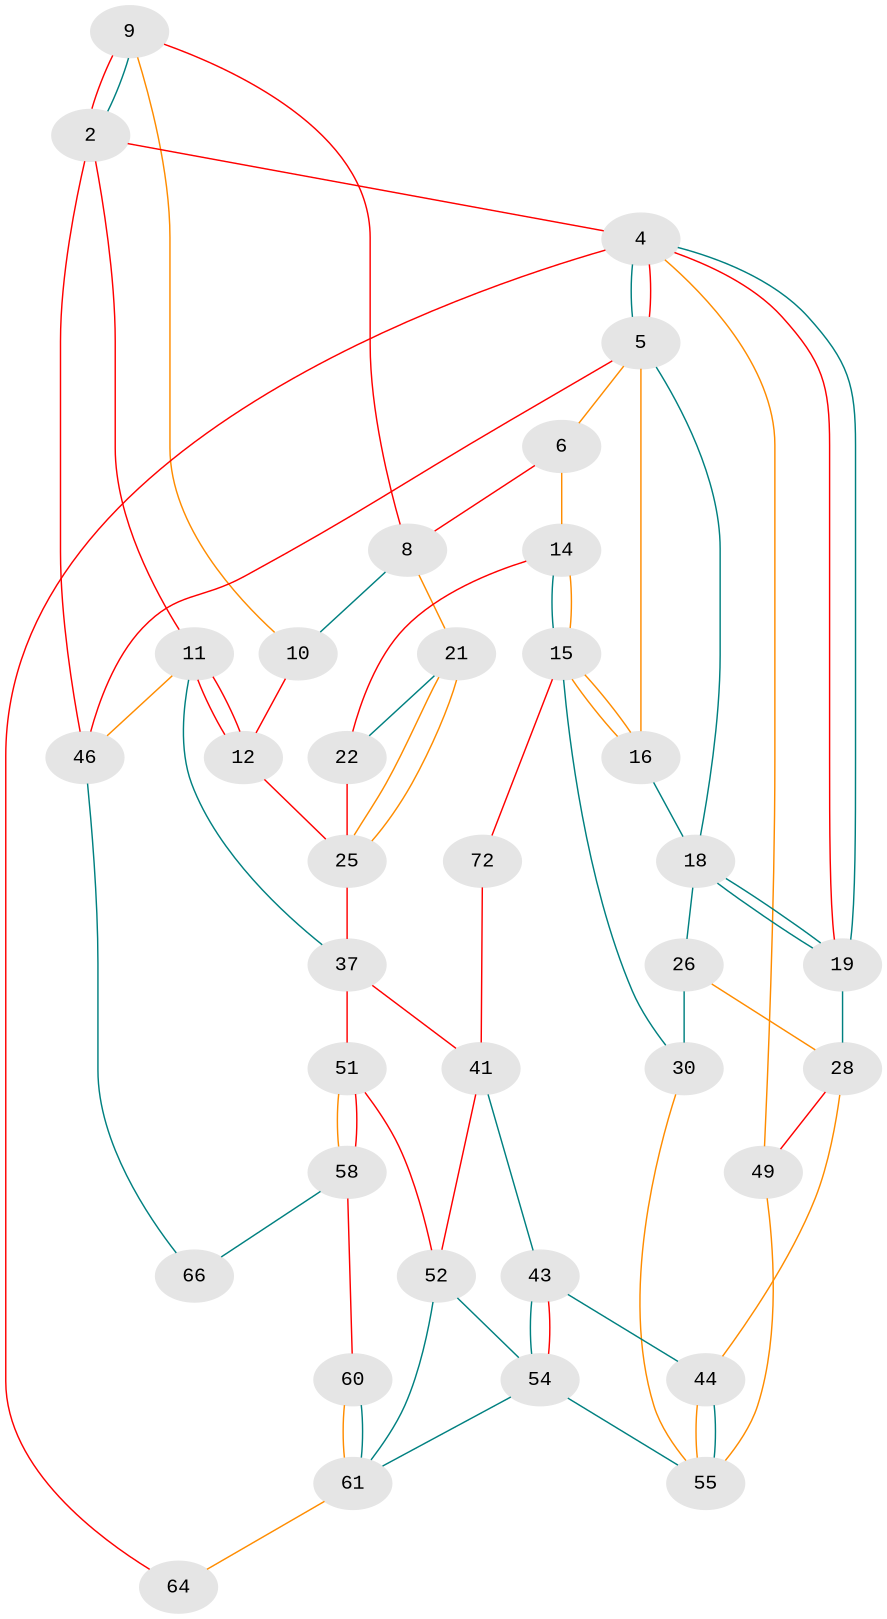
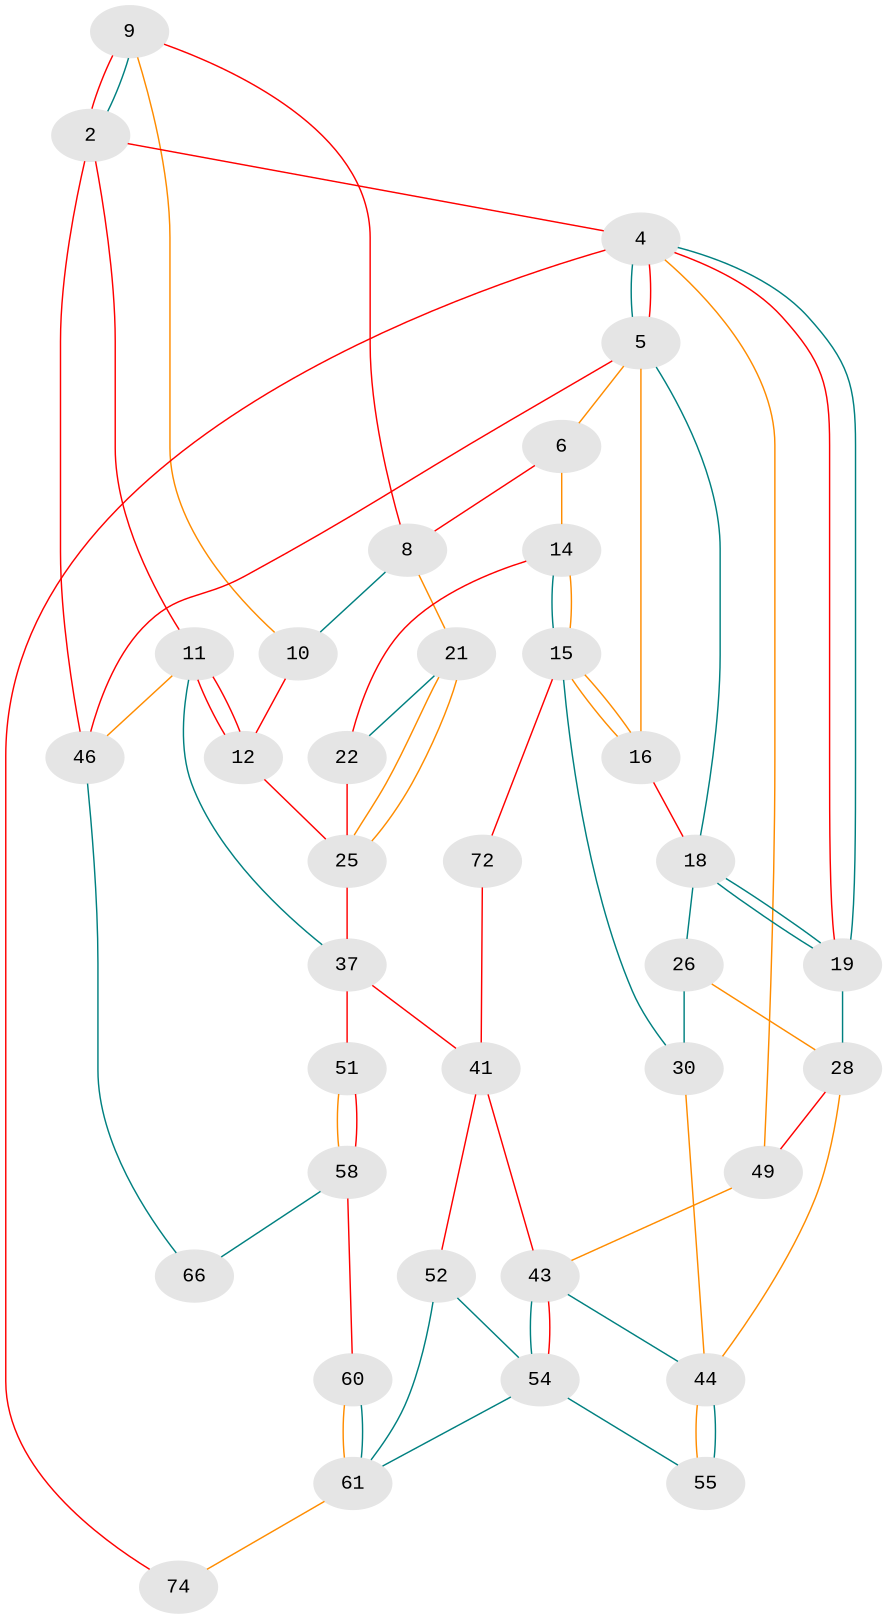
(668, 809) -> (668, 809)
(408, 1167) -> none
(511, 1172) -> (511, 1172)
(641, 1281) -> (695, 1224)
(771, 1334) -> (652, 1224)
(179, 1587) -> (179, 1587)
